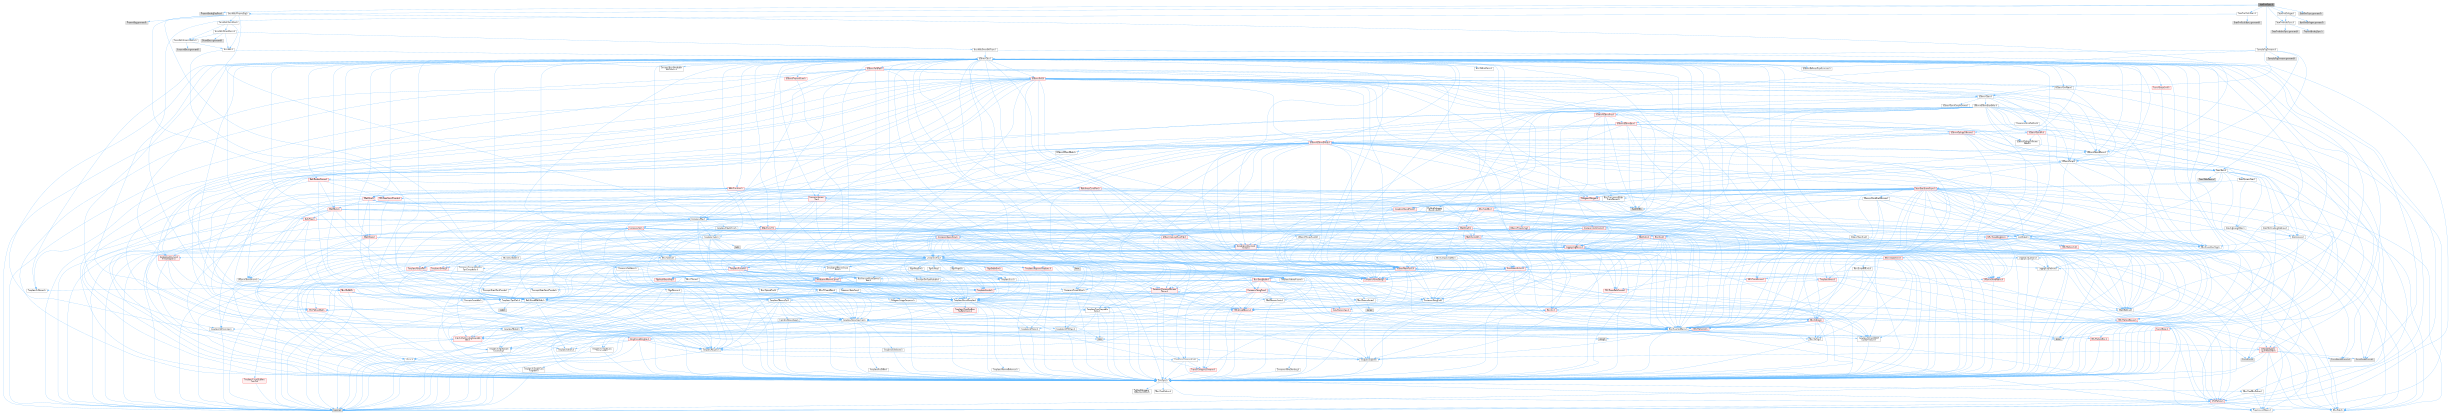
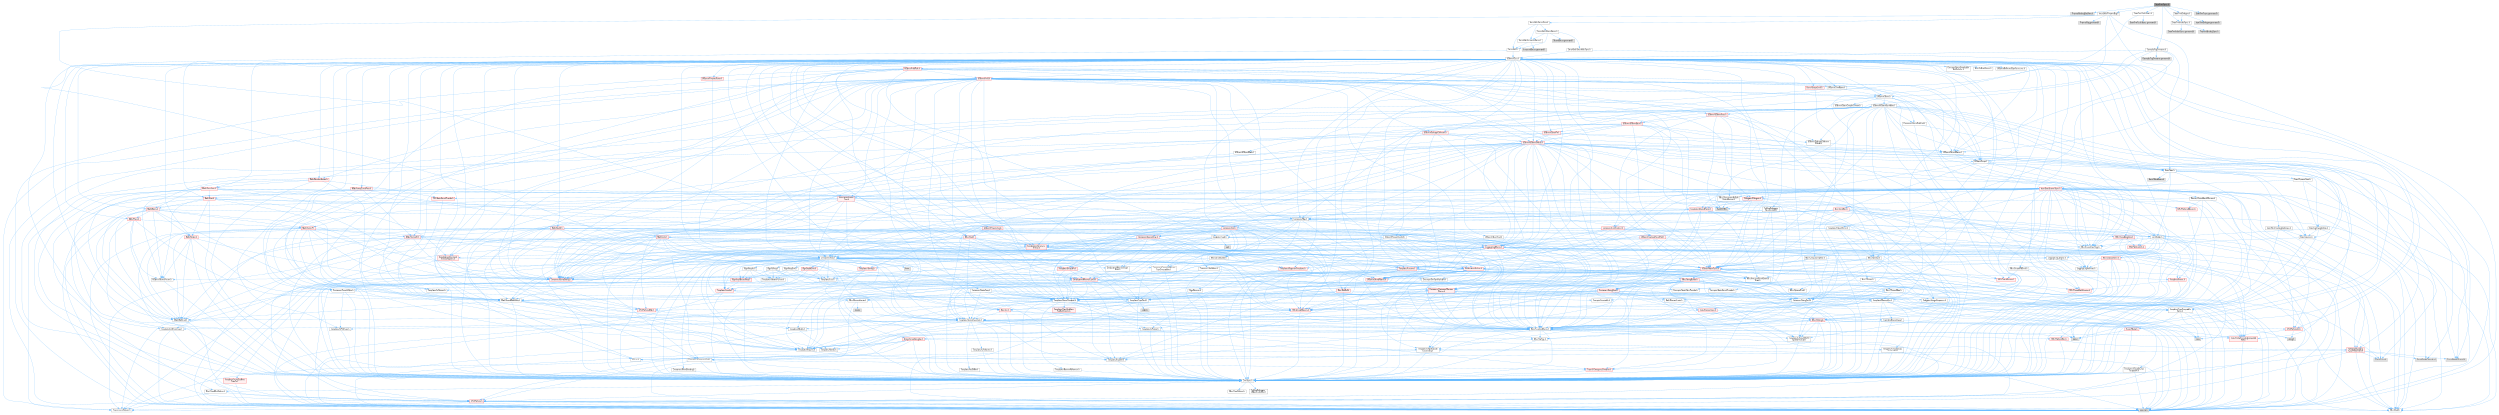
(1641, 317) -> (768, 316)
